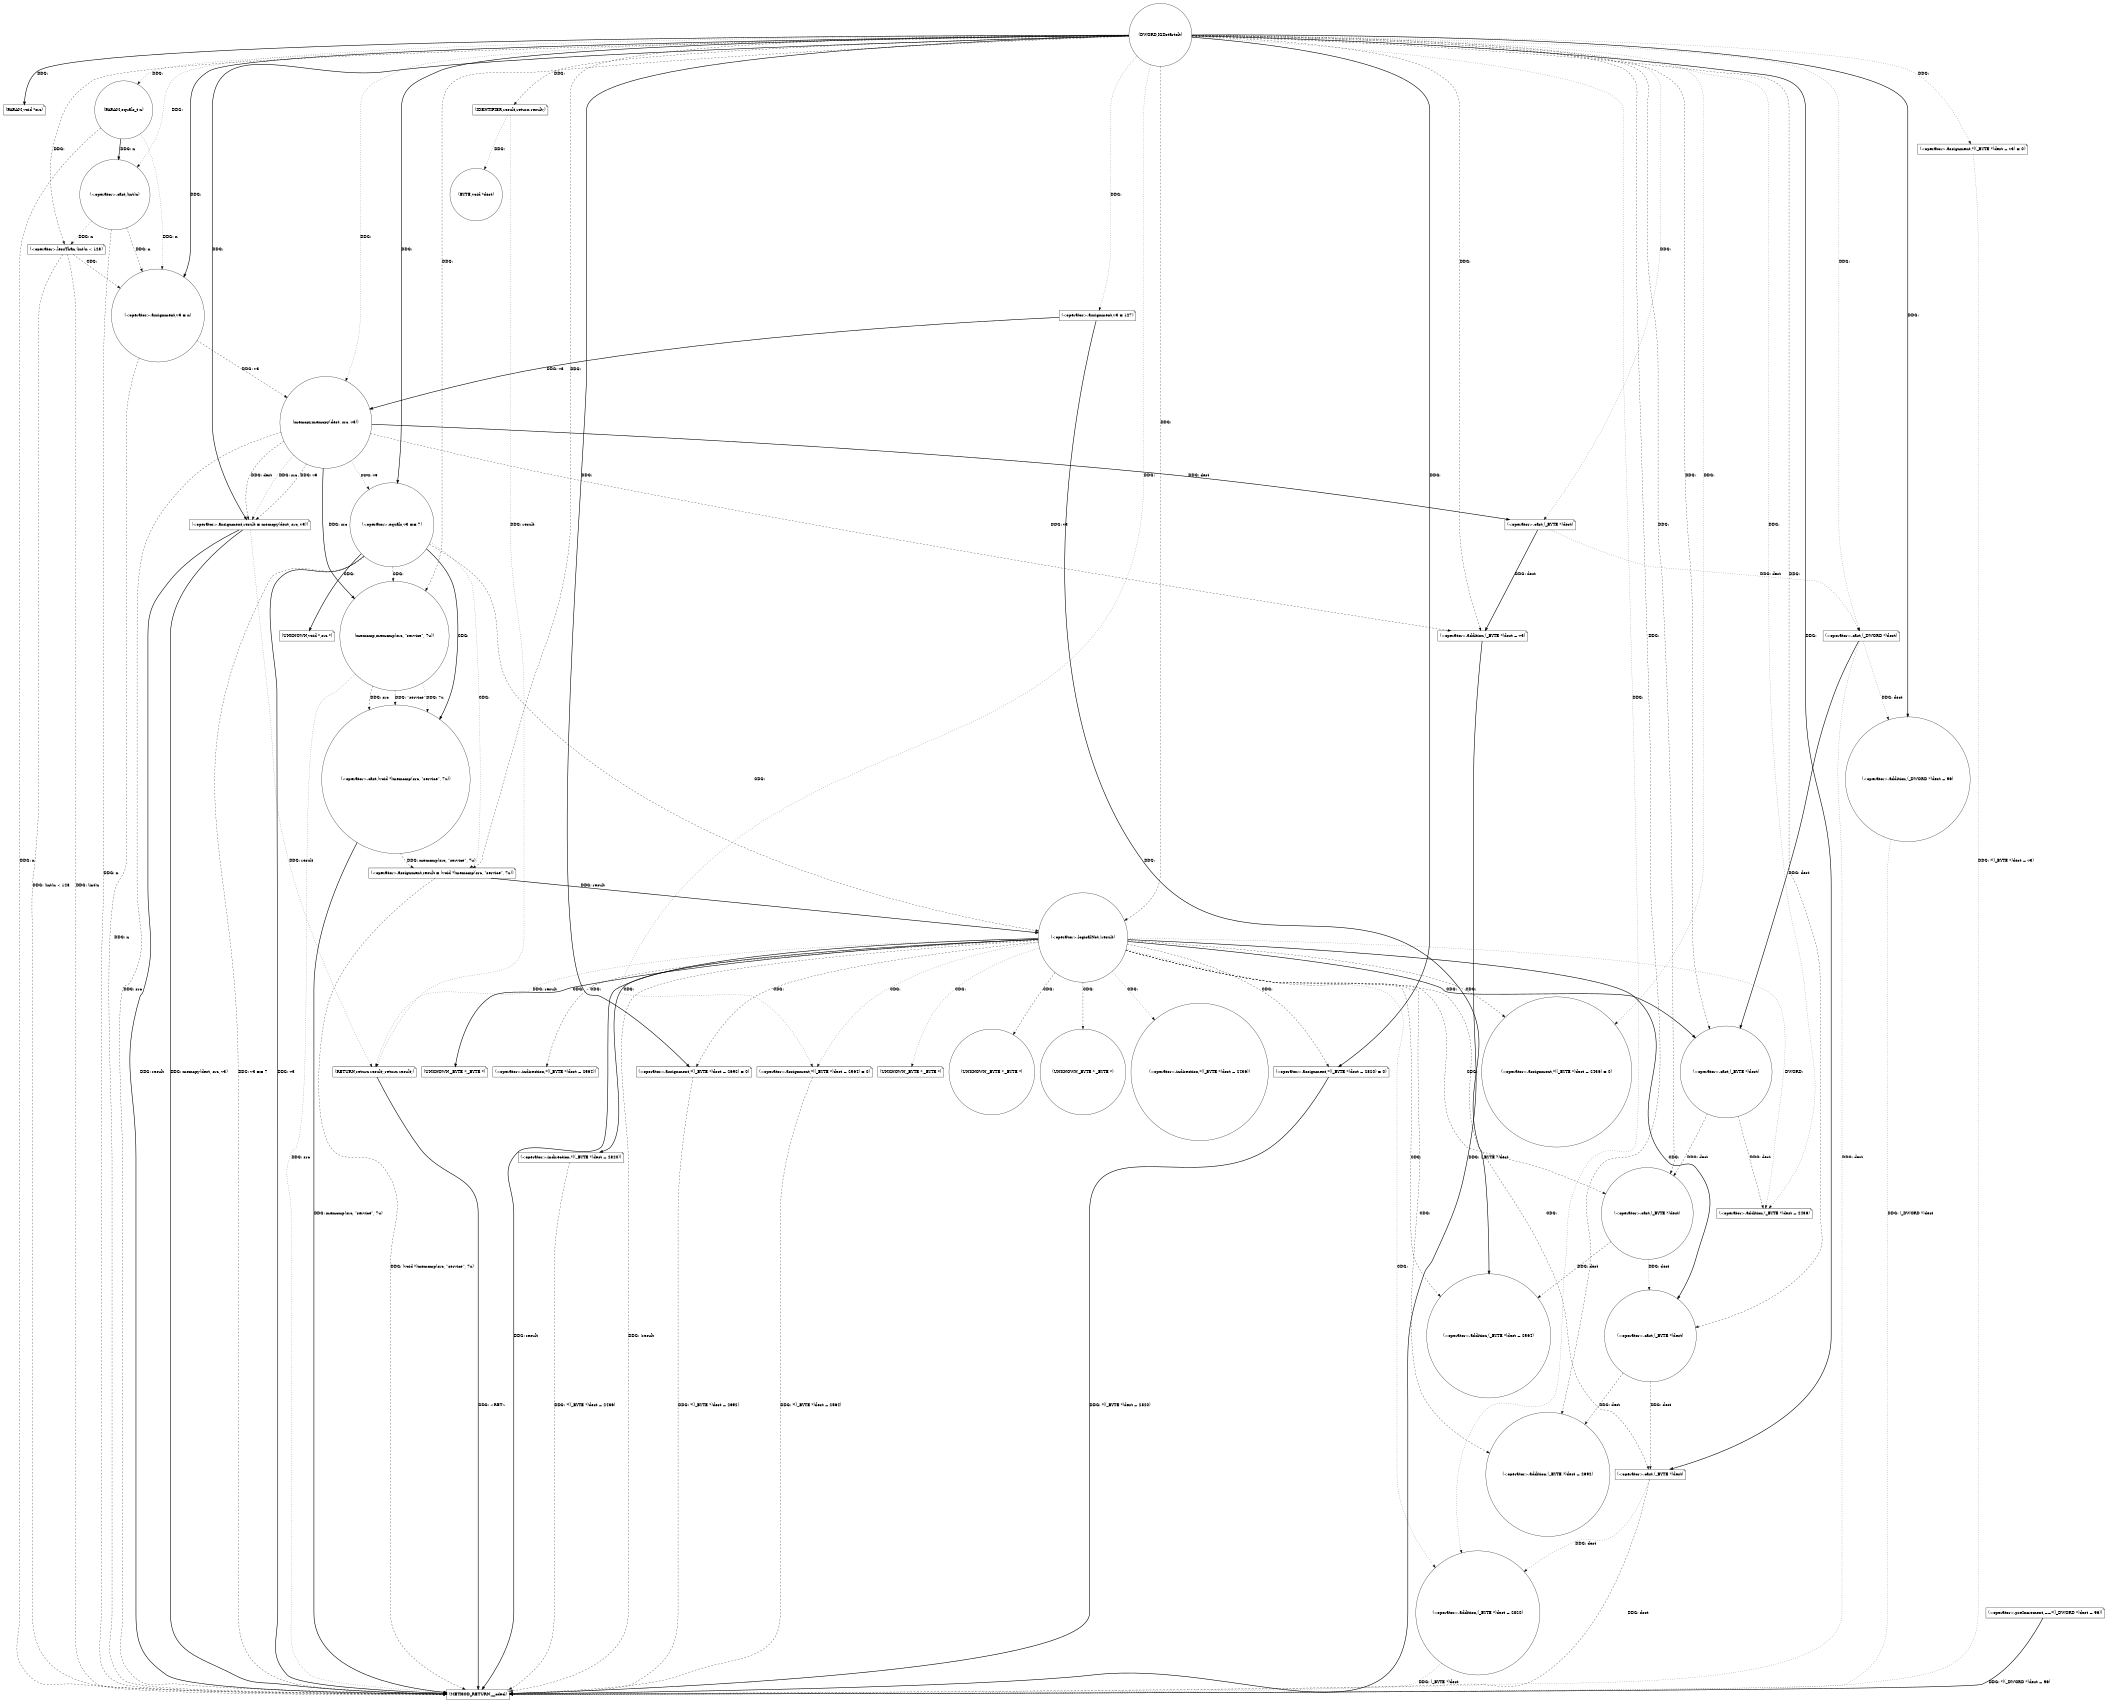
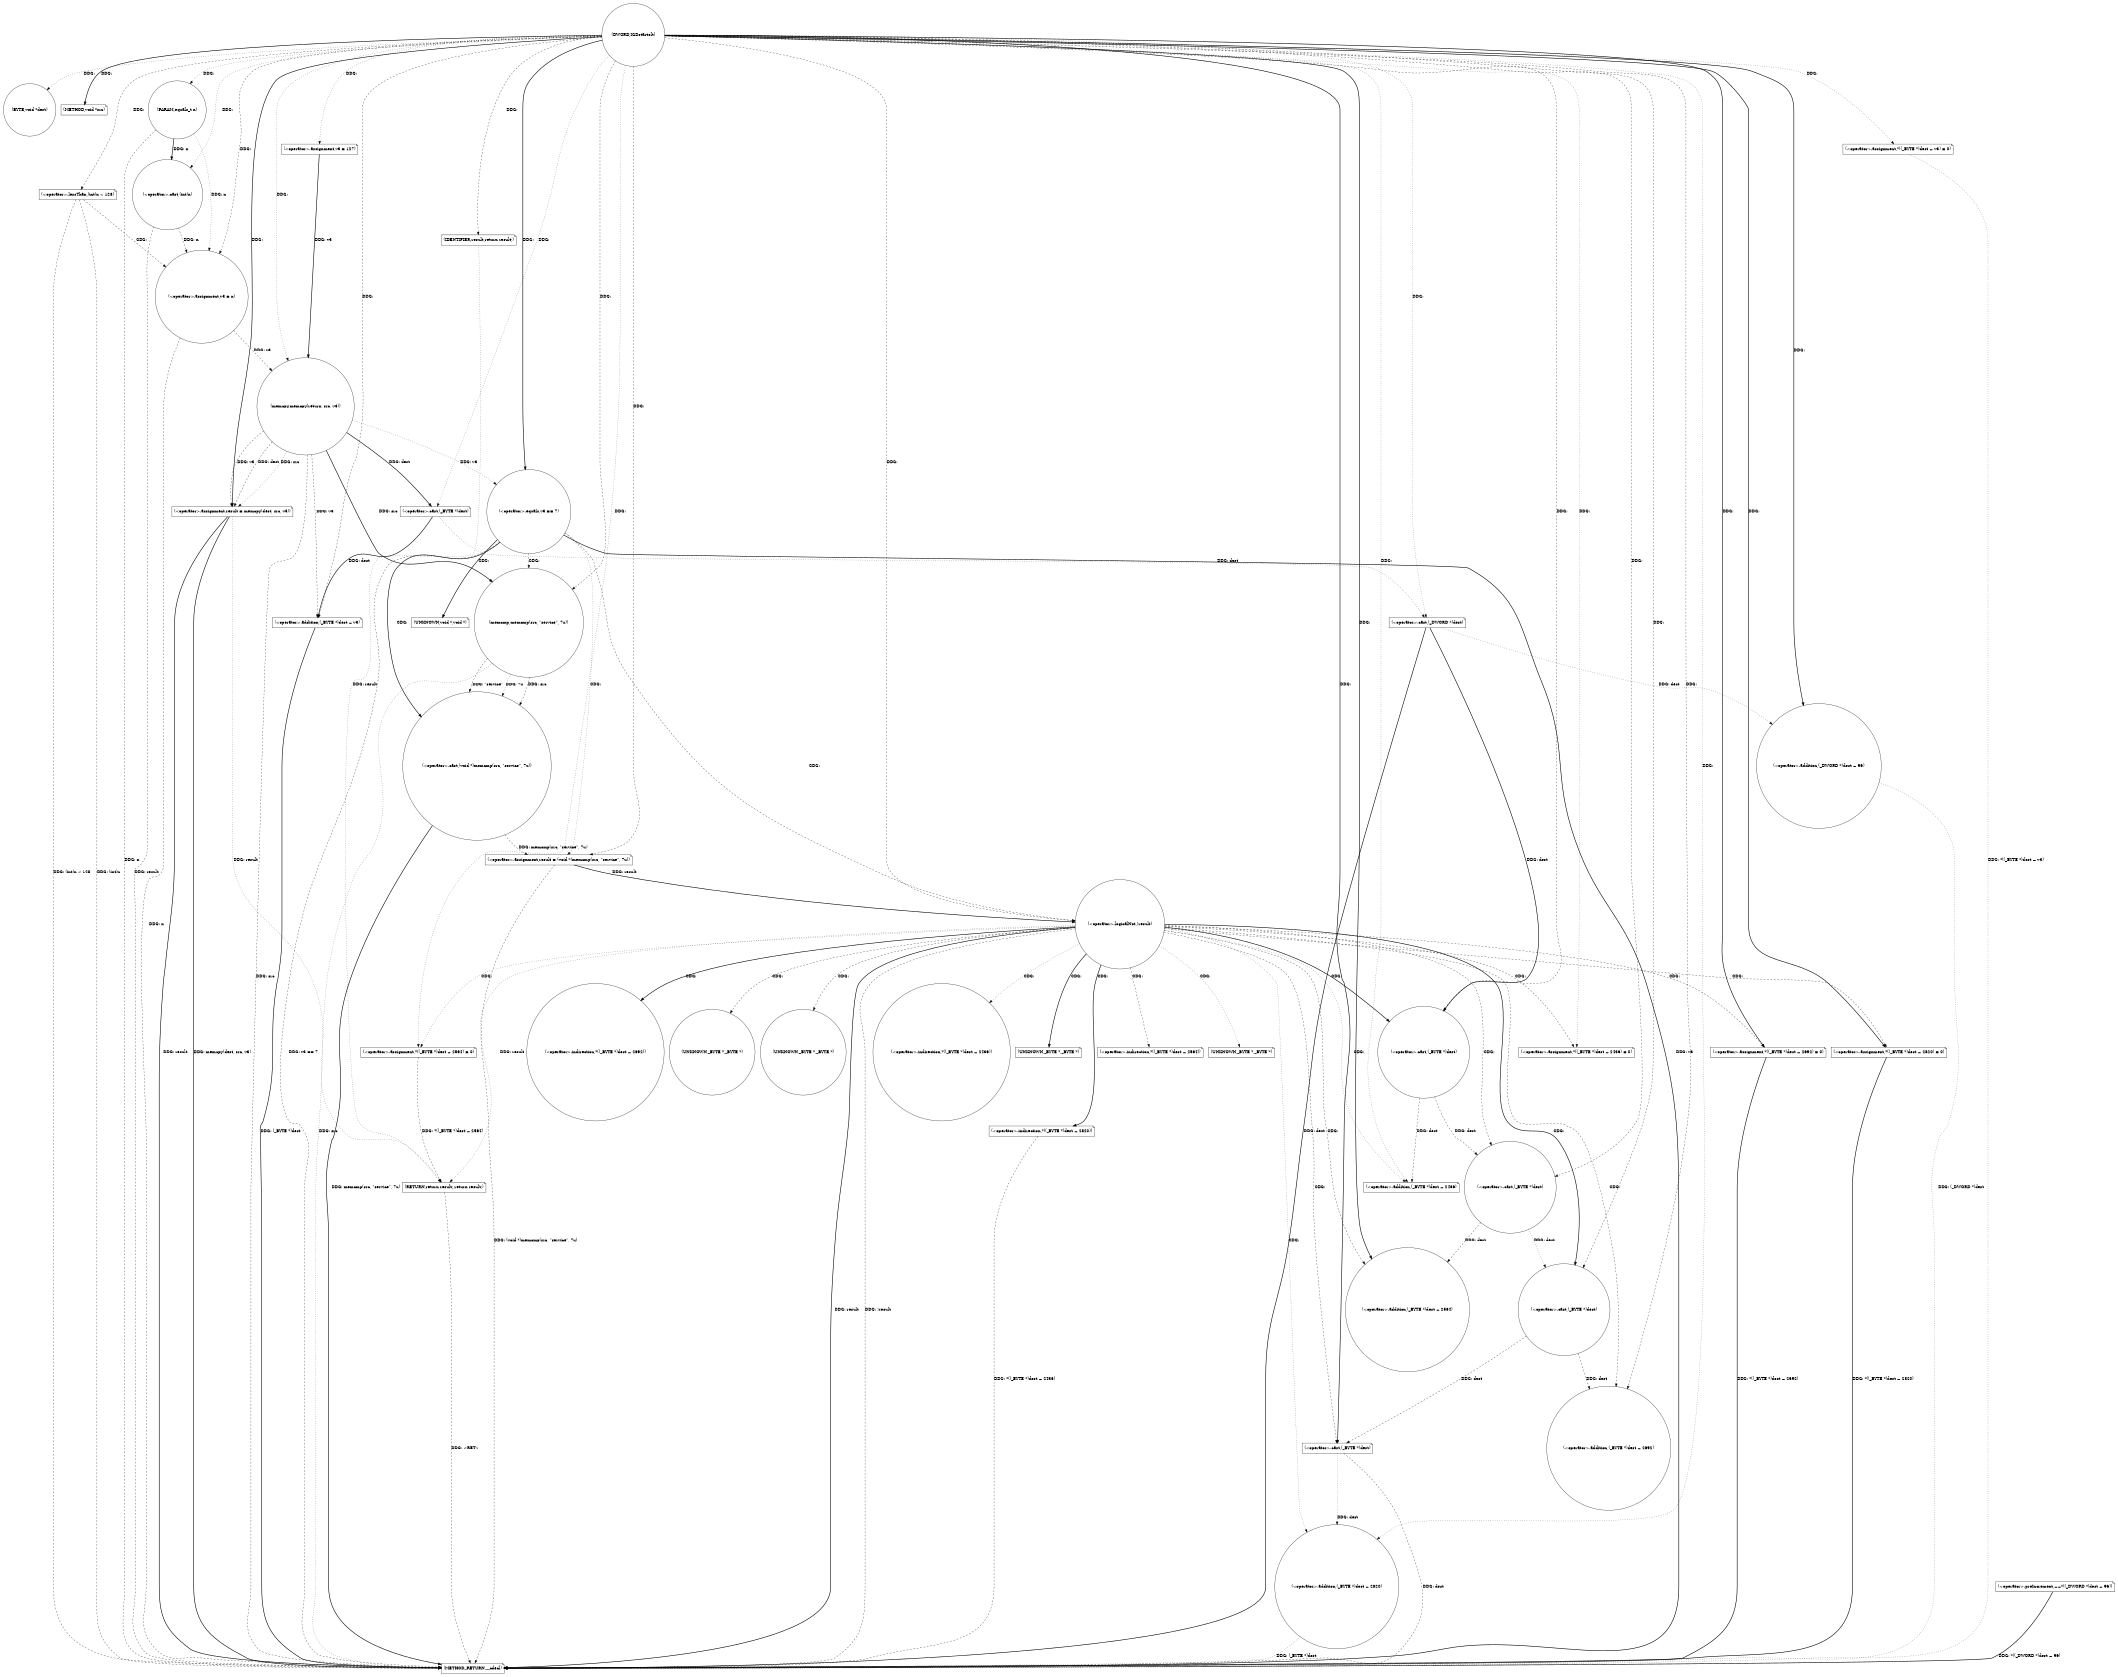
(563, 46) -> (267, 65)
(24, 110) -> (84, 110)
(496, 141) -> (323, 48)
(82, 232) -> none
(326, 422) -> (306, 406)
(307, 636) -> (440, 623)
(111, 873) -> (147, 872)
(1173, 892) -> (1359, 322)
none -> (595, 1052)
(1557, 1072) -> (1577, 1052)
(1795, 1072) -> (1360, 1052)
(478, 1363) -> (451, 1428)
(678, 1450) -> (1719, 1635)
(780, 1492) -> (419, 1120)
(1676, 1679) -> (1266, 1485)
